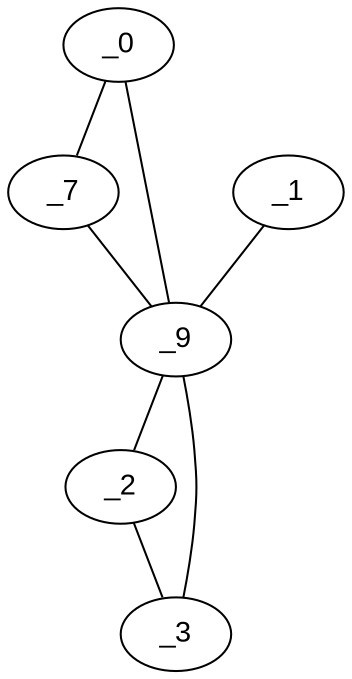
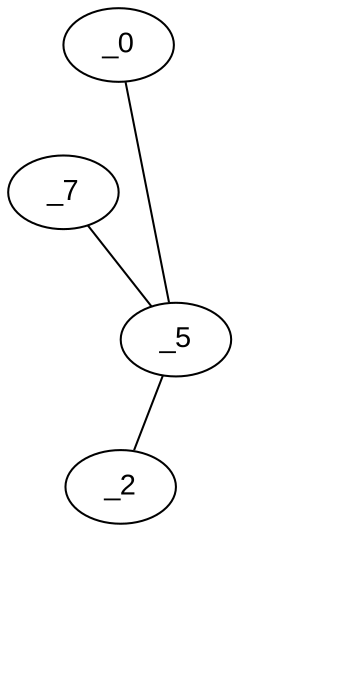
(91, 118) -> none
(288, 192) -> none
(176, 340) -> (176, 340)
(176, 634) -> none
